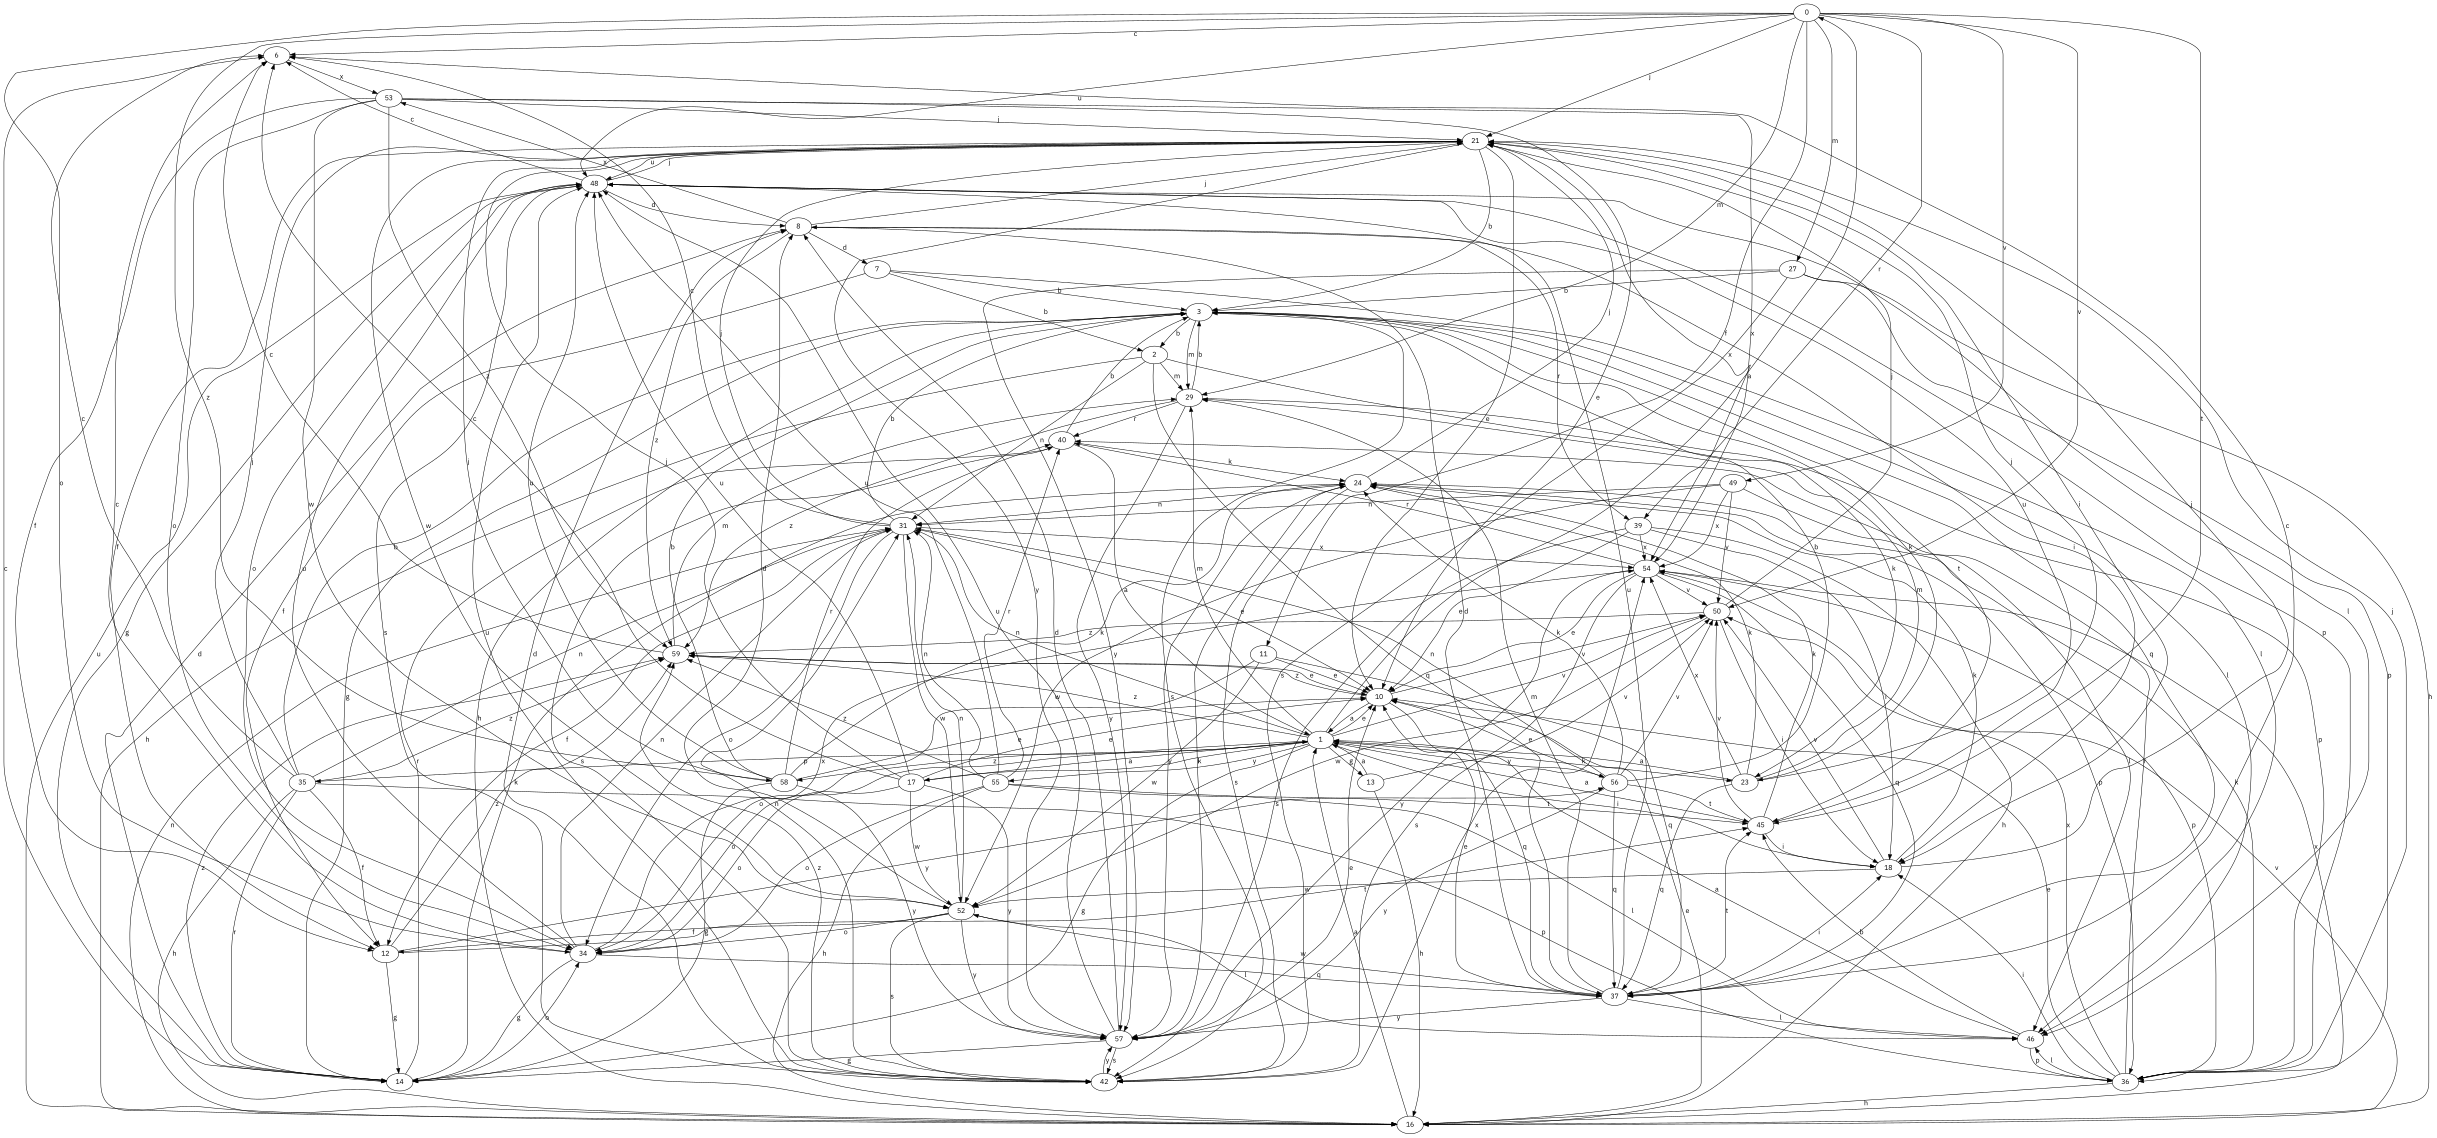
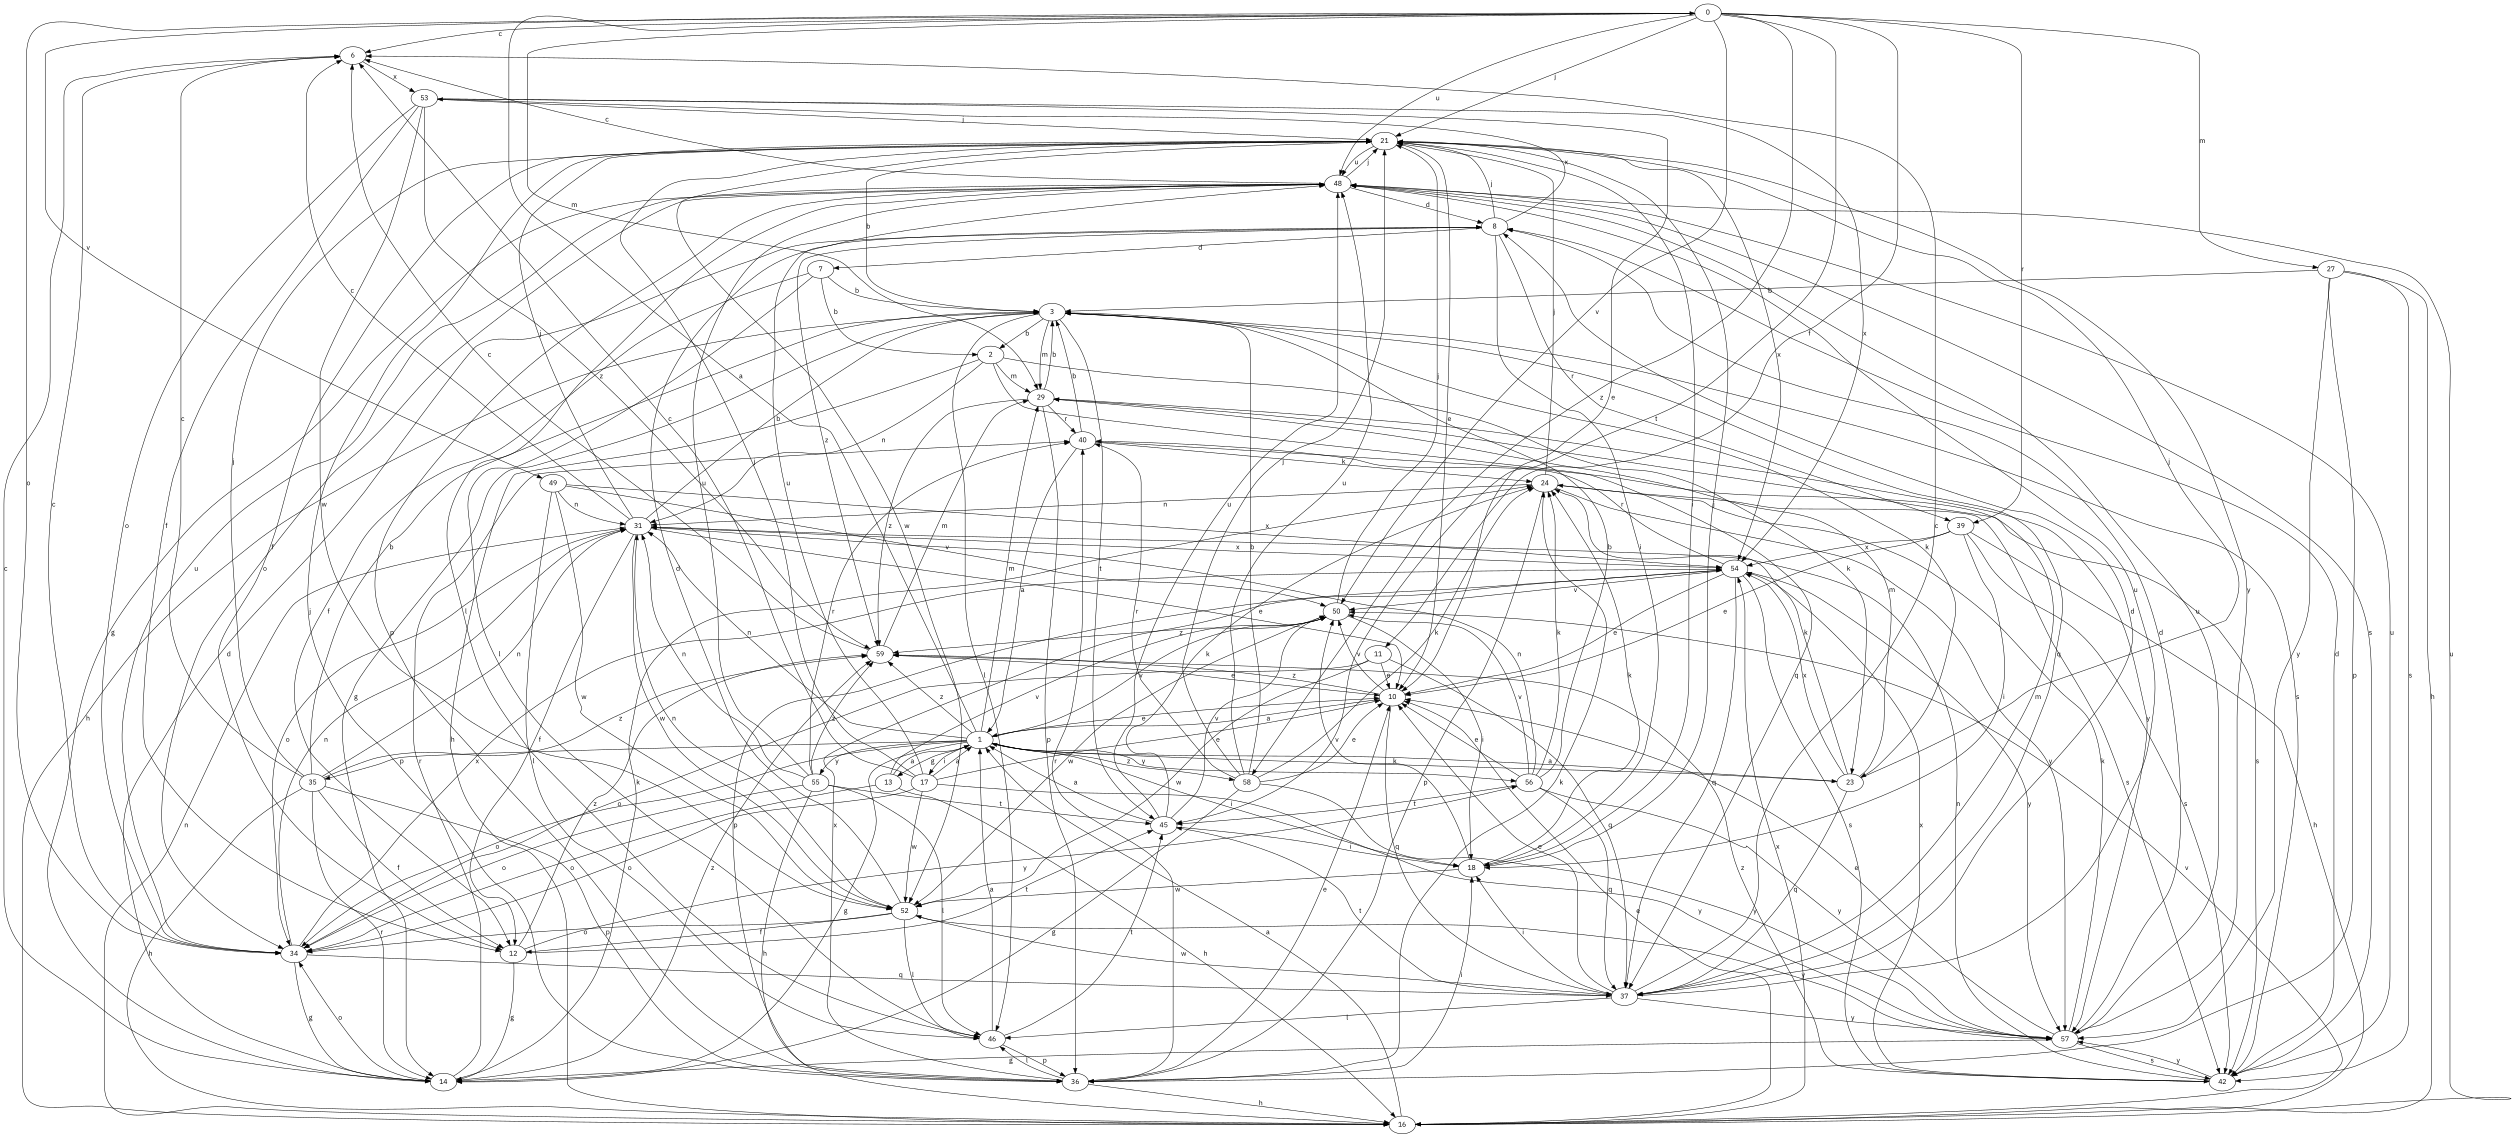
none -> (590, 854)
(1862, 932) -> (1132, 932)
(904, 1057) -> none
